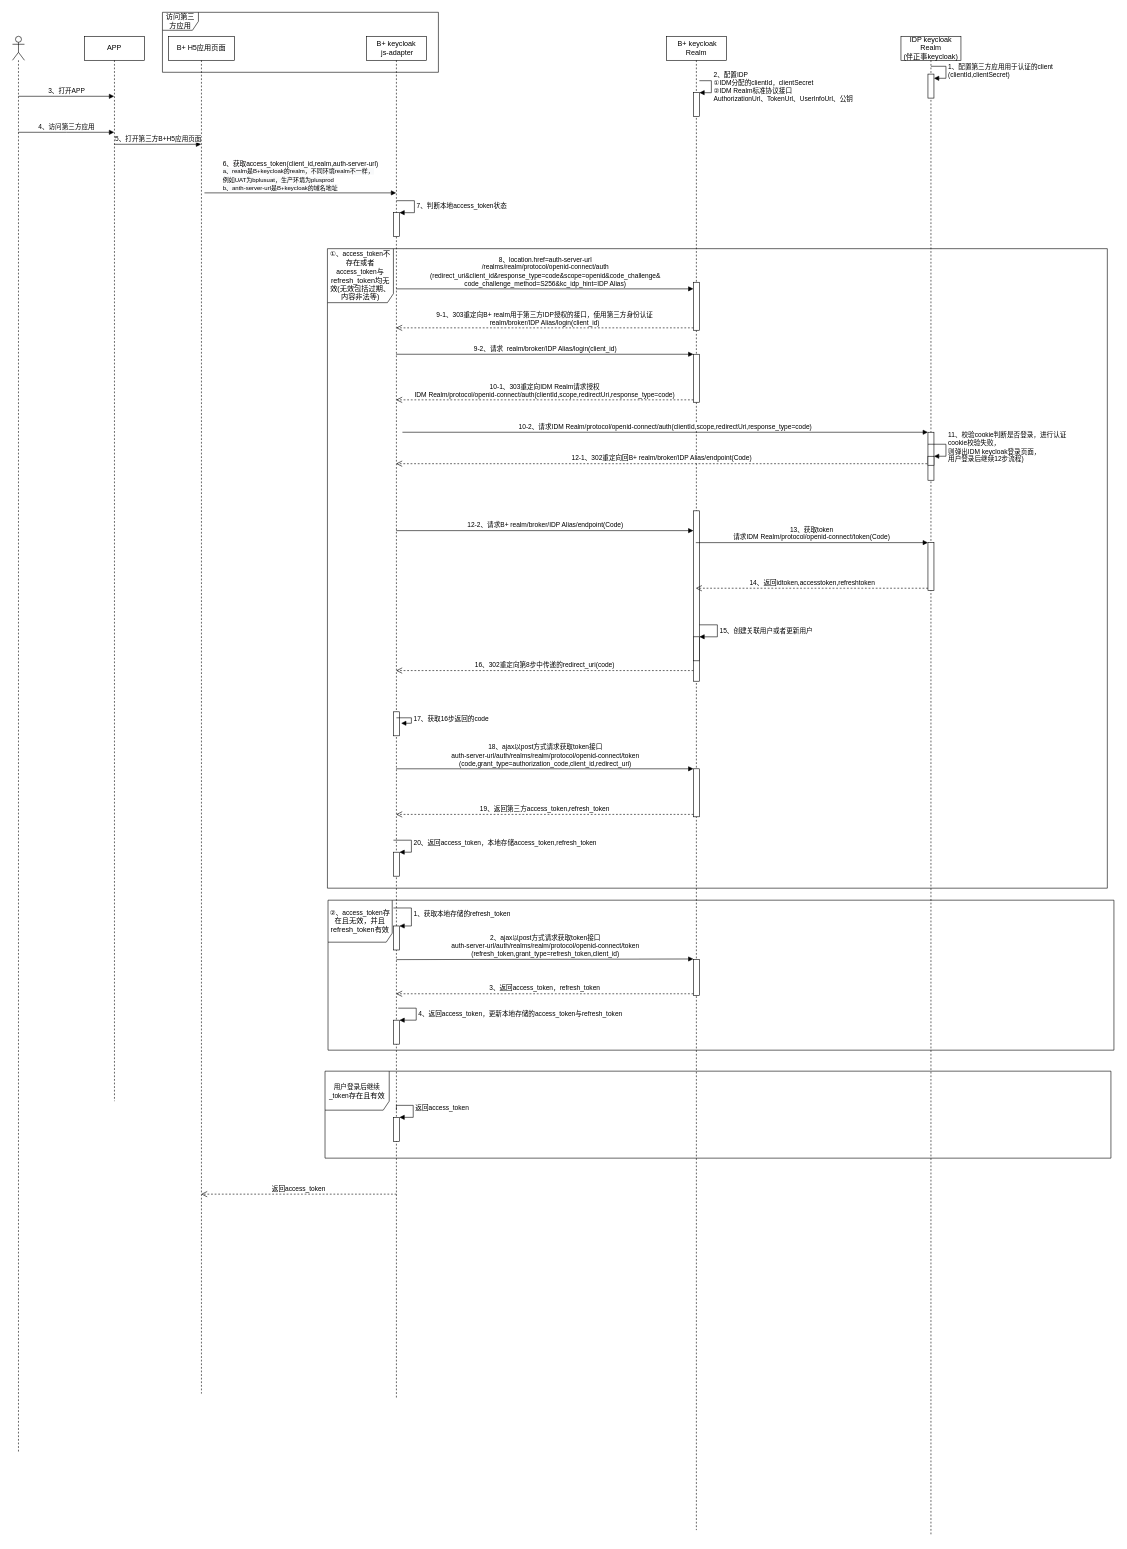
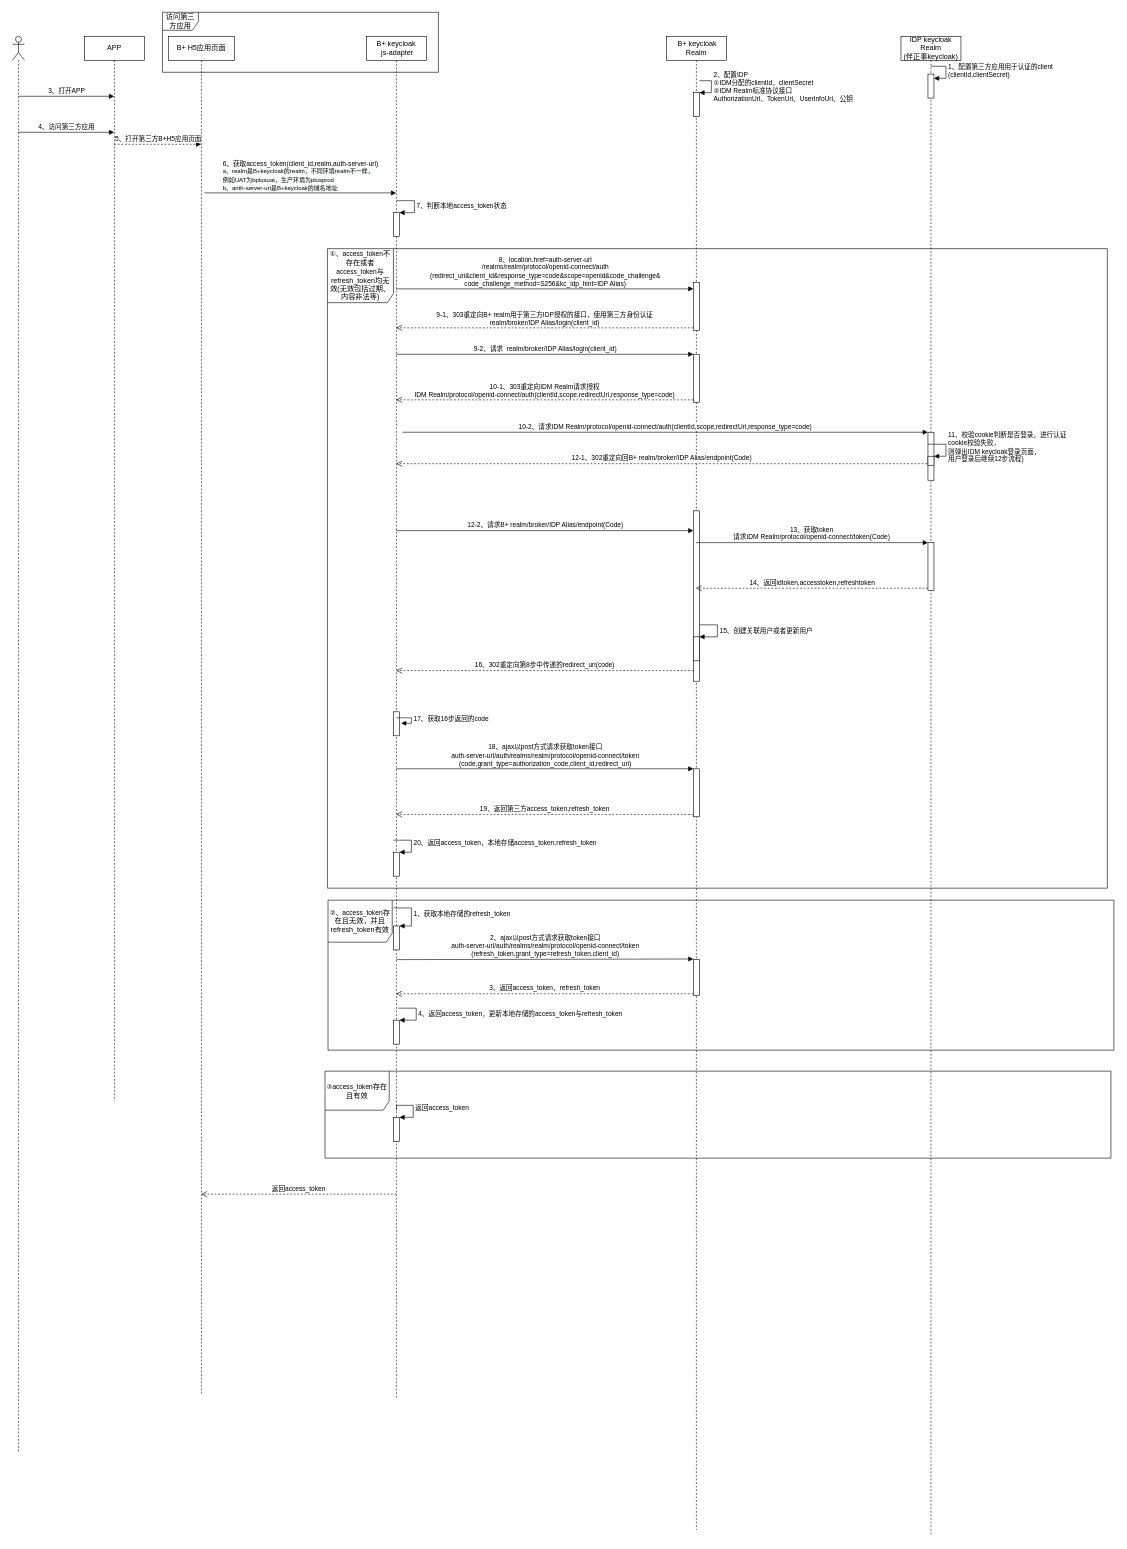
(155, 144) -> (155, 144)
(357, 1091) -> (357, 1091)
